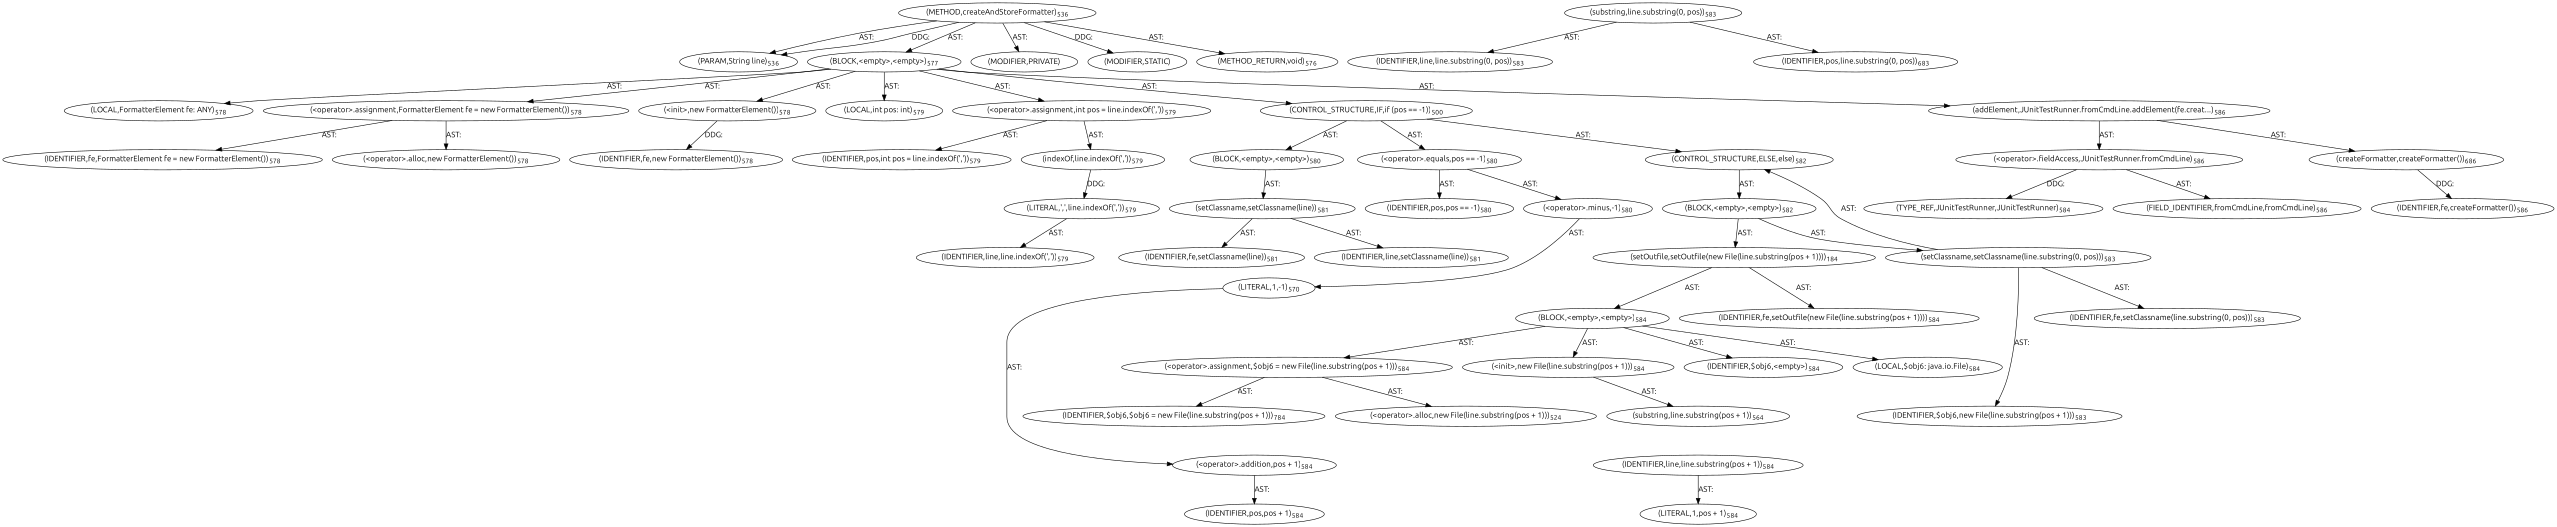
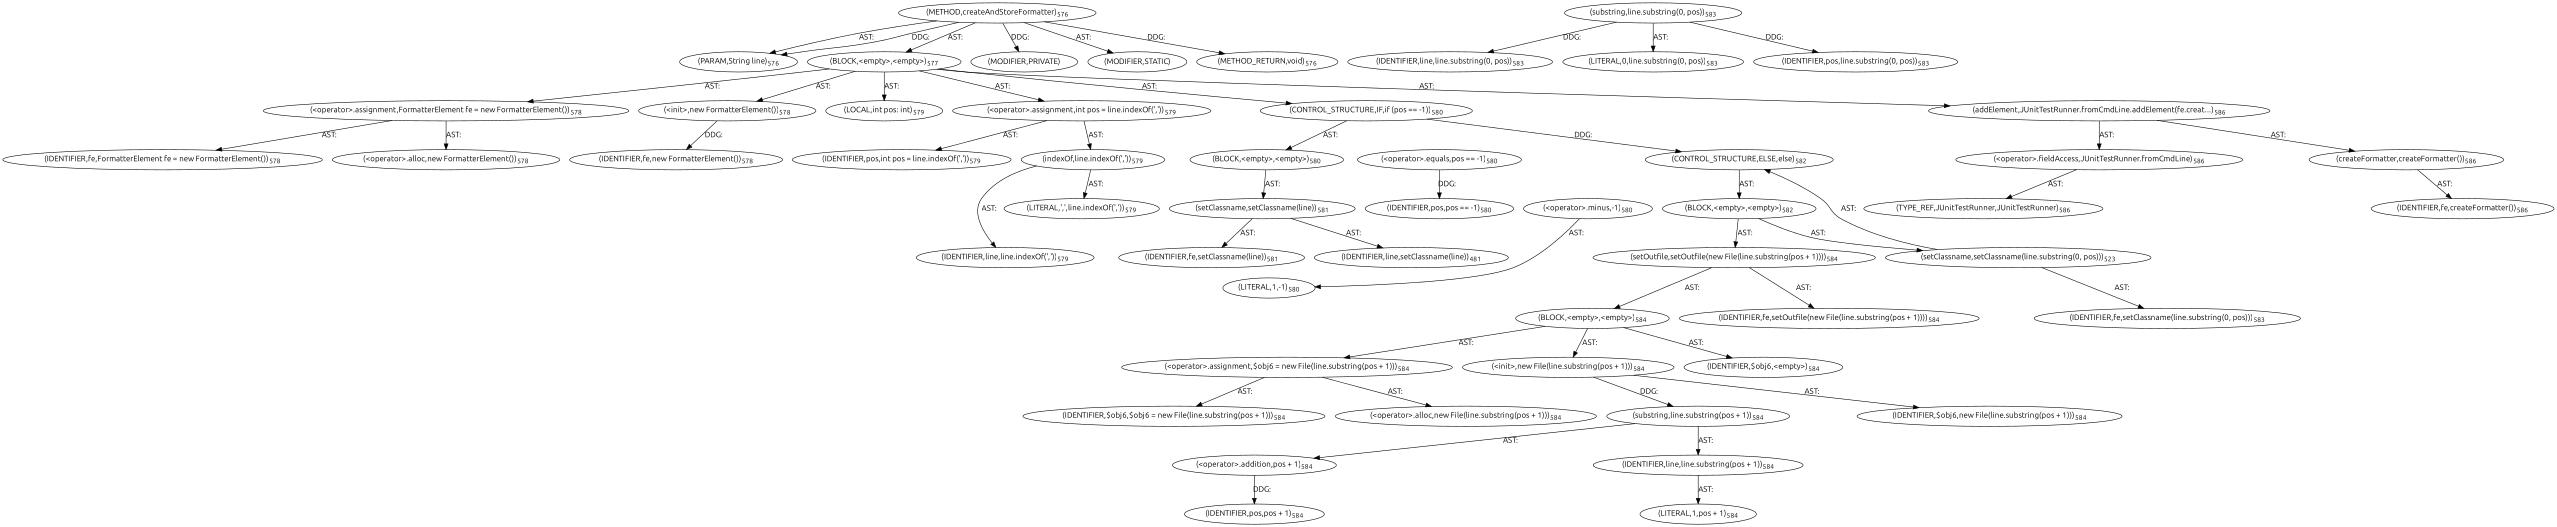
(1063, 12) -> (1063, 12)
(1021, 37) -> (1021, 37)
(1085, 37) -> (1085, 37)
(1157, 37) -> (1157, 37)
(1573, 37) -> (1573, 37)
(1776, 37) -> (1776, 37)
(773, 61) -> (773, 61)
(1924, 61) -> (1924, 61)
none -> (1653, 62)
(1437, 110) -> (1437, 110)
(159, 111) -> none
(1400, 134) -> none
(1584, 135) -> (1584, 135)
(2471, 159) -> (2471, 159)
(1511, 183) -> none
(1097, 184) -> (1097, 184)
(1448, 184) -> (1448, 184)
(2057, 184) -> (2057, 184)
(2446, 184) -> (2446, 184)
(2065, 208) -> (2065, 208)
(2237, 209) -> none
(1046, 232) -> (987, 192)
(1475, 257) -> (1475, 257)
(1832, 257) -> (1832, 257)
(2110, 257) -> (2110, 257)
(1294, 287) -> (1294, 287)
(2015, 336) -> (1773, 391)
(1007, 351) -> (1477, 441)
(1928, 367) -> none
(1650, 392) -> (1650, 392)
(1280, 415) -> (1280, 415)
(1556, 415) -> (1556, 415)
(1758, 415) -> (1758, 415)
(2081, 415) -> (2081, 415)
none -> (1698, 438)
(1263, 490) -> (1263, 490)
